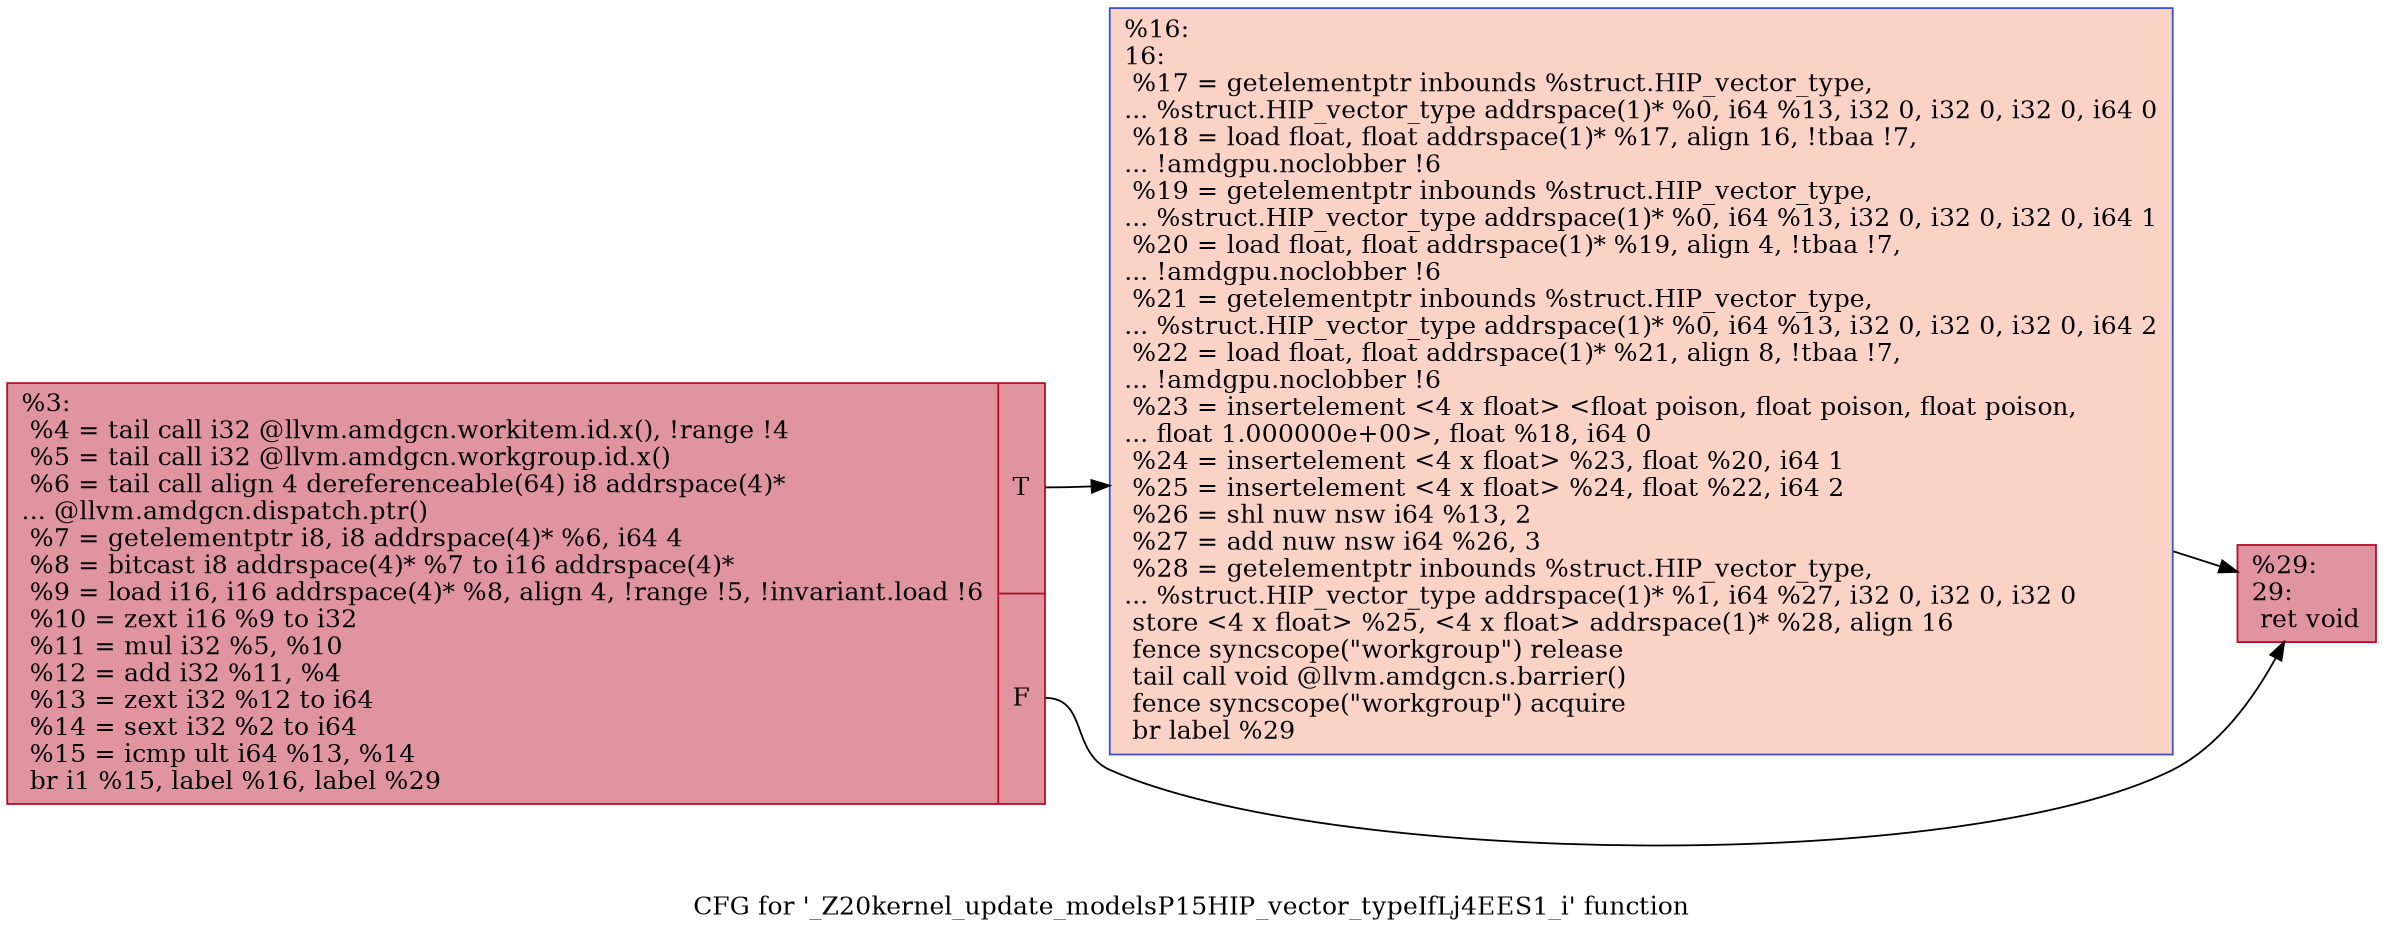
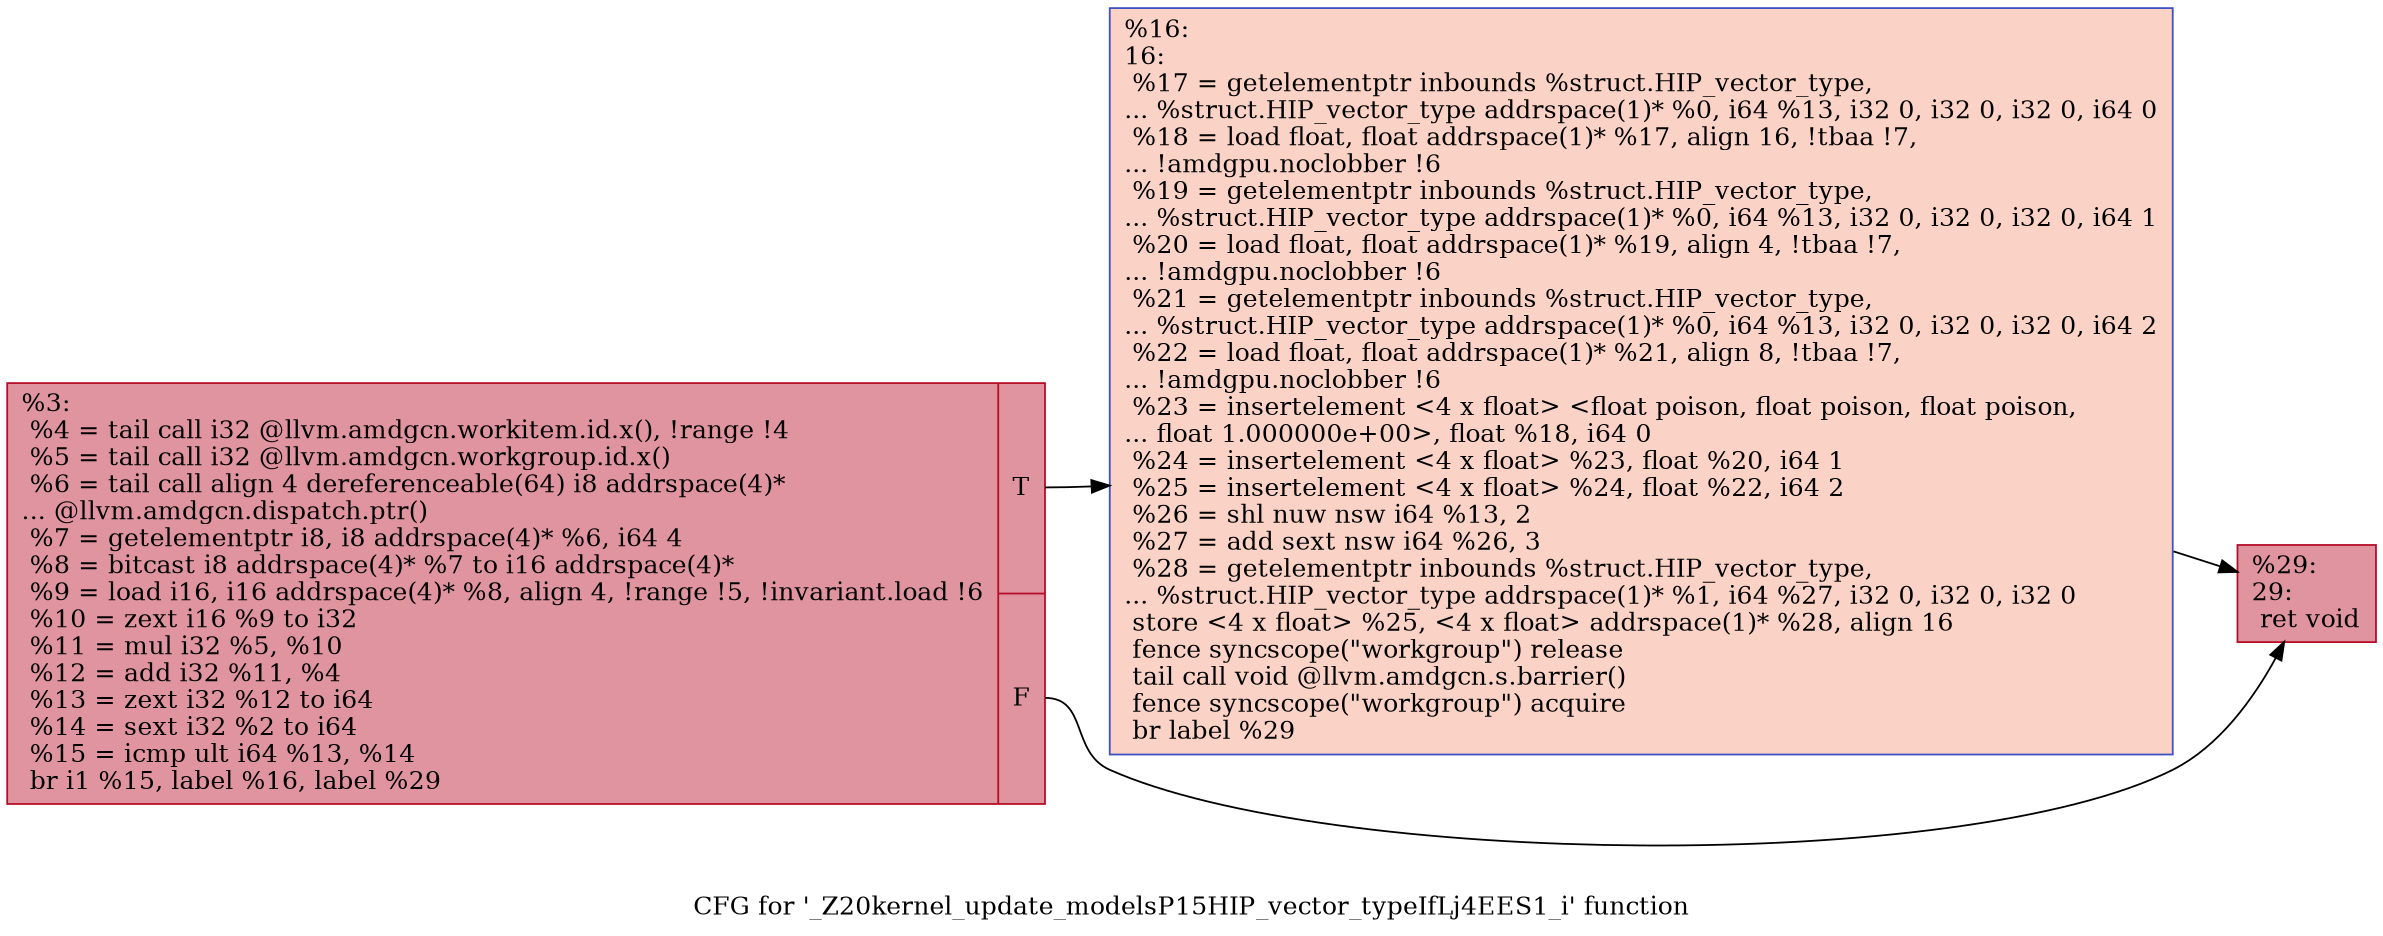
(1333, 542) -> (1333, 542)
